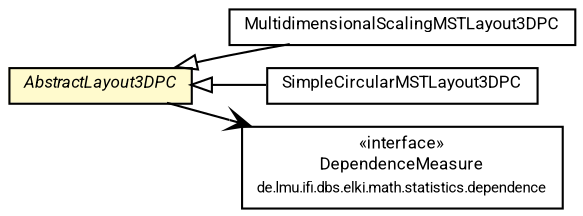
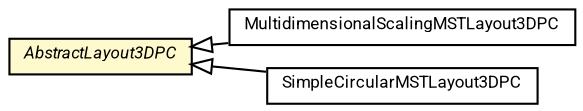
(401, 167) -> none
